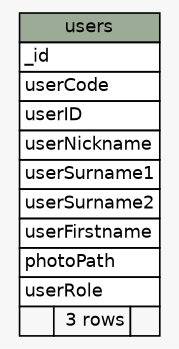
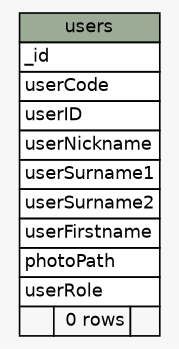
(95, 320) -> (95, 320)
